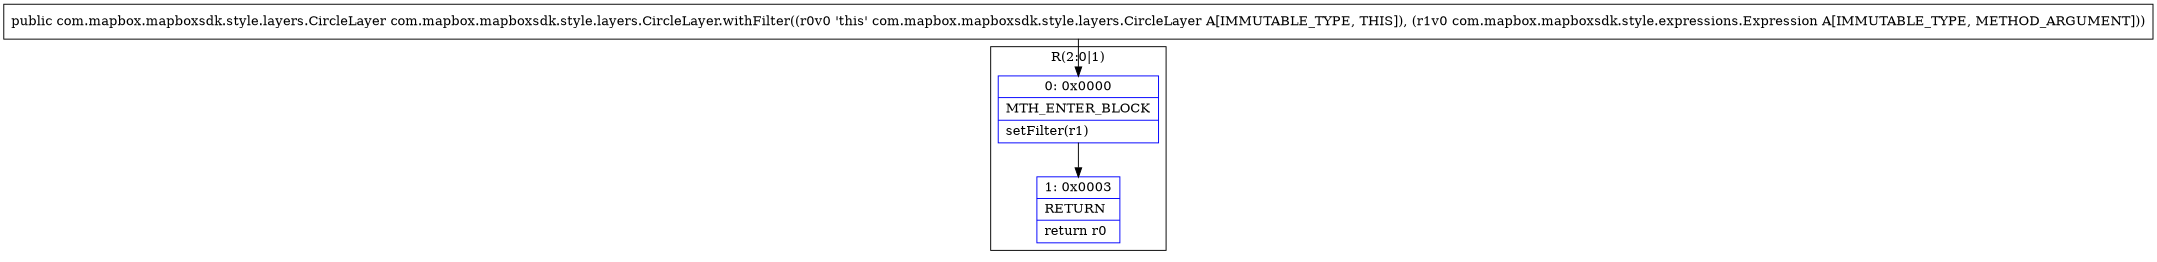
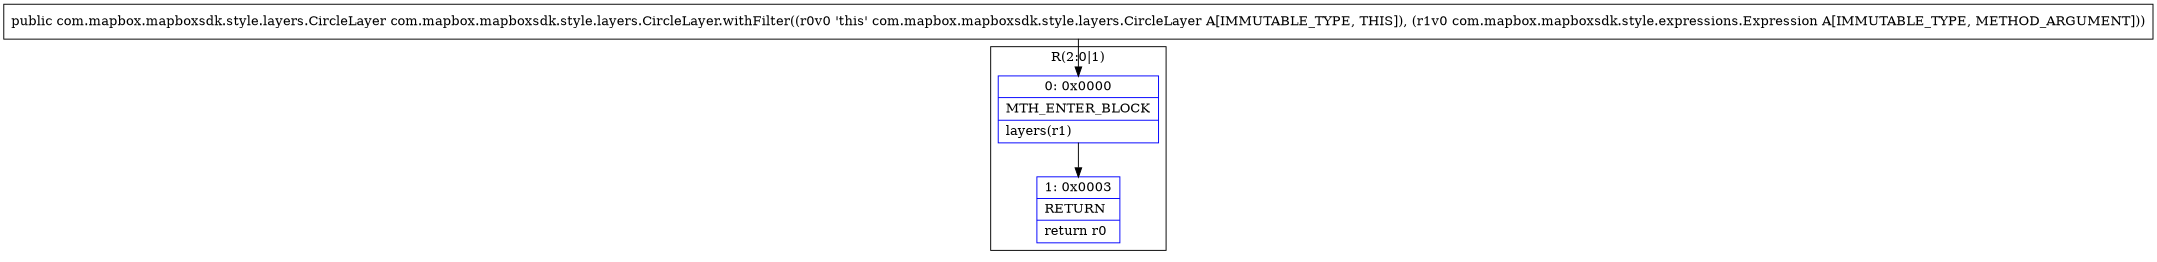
(1047, 131) -> (1039, 131)
